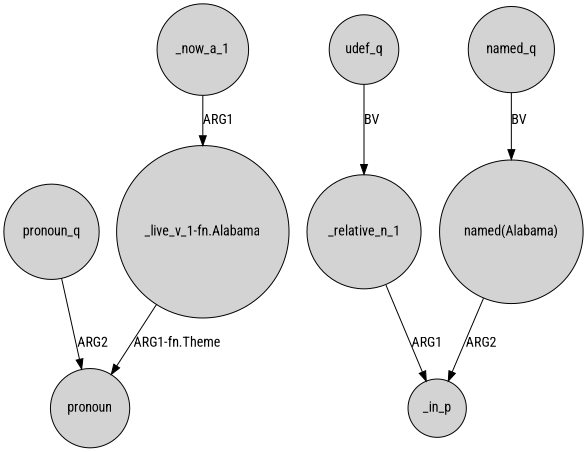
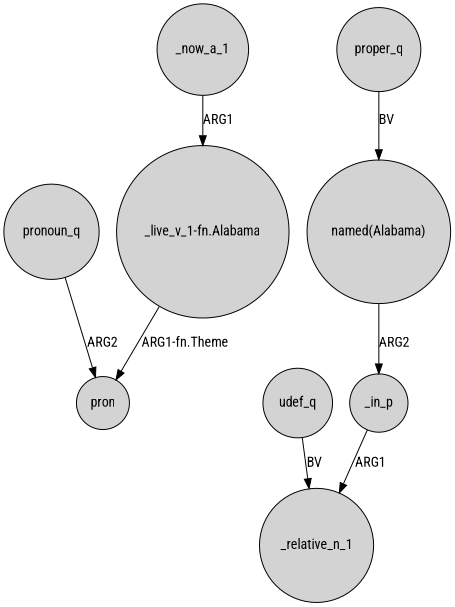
(511, 50) -> (379, 50)
(404, 328) -> (355, 457)
(90, 408) -> (103, 403)
